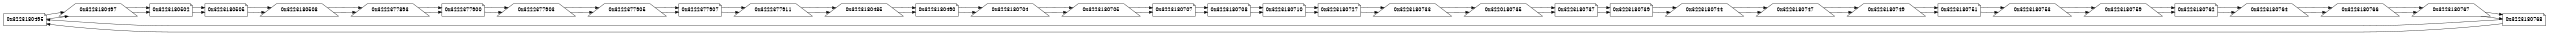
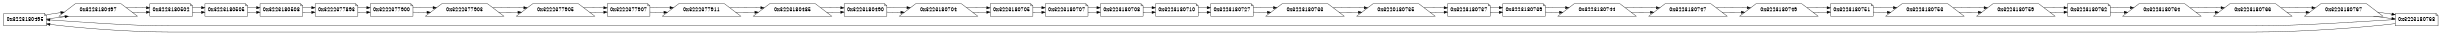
(299, 10) -> (281, 10)
(390, 10) -> (337, 10)
(1101, 10) -> (1012, 10)
